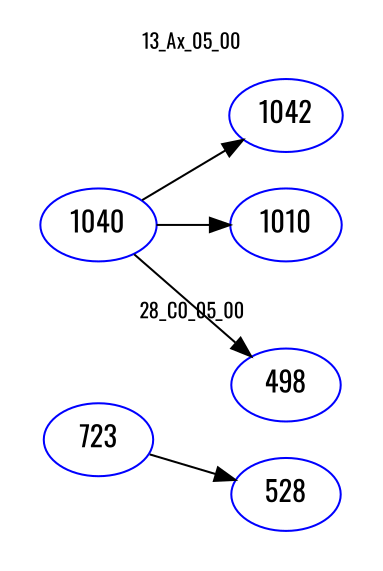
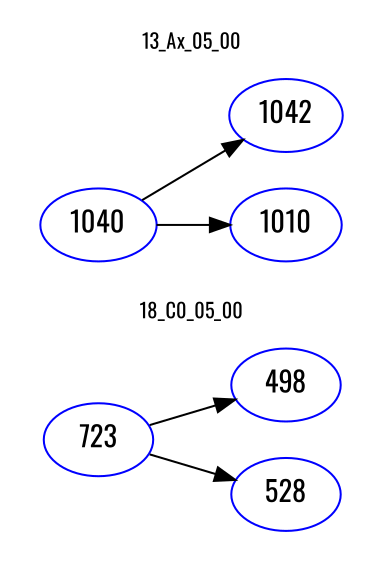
(195, 307) -> (183, 415)
(192, 313) -> (192, 313)
